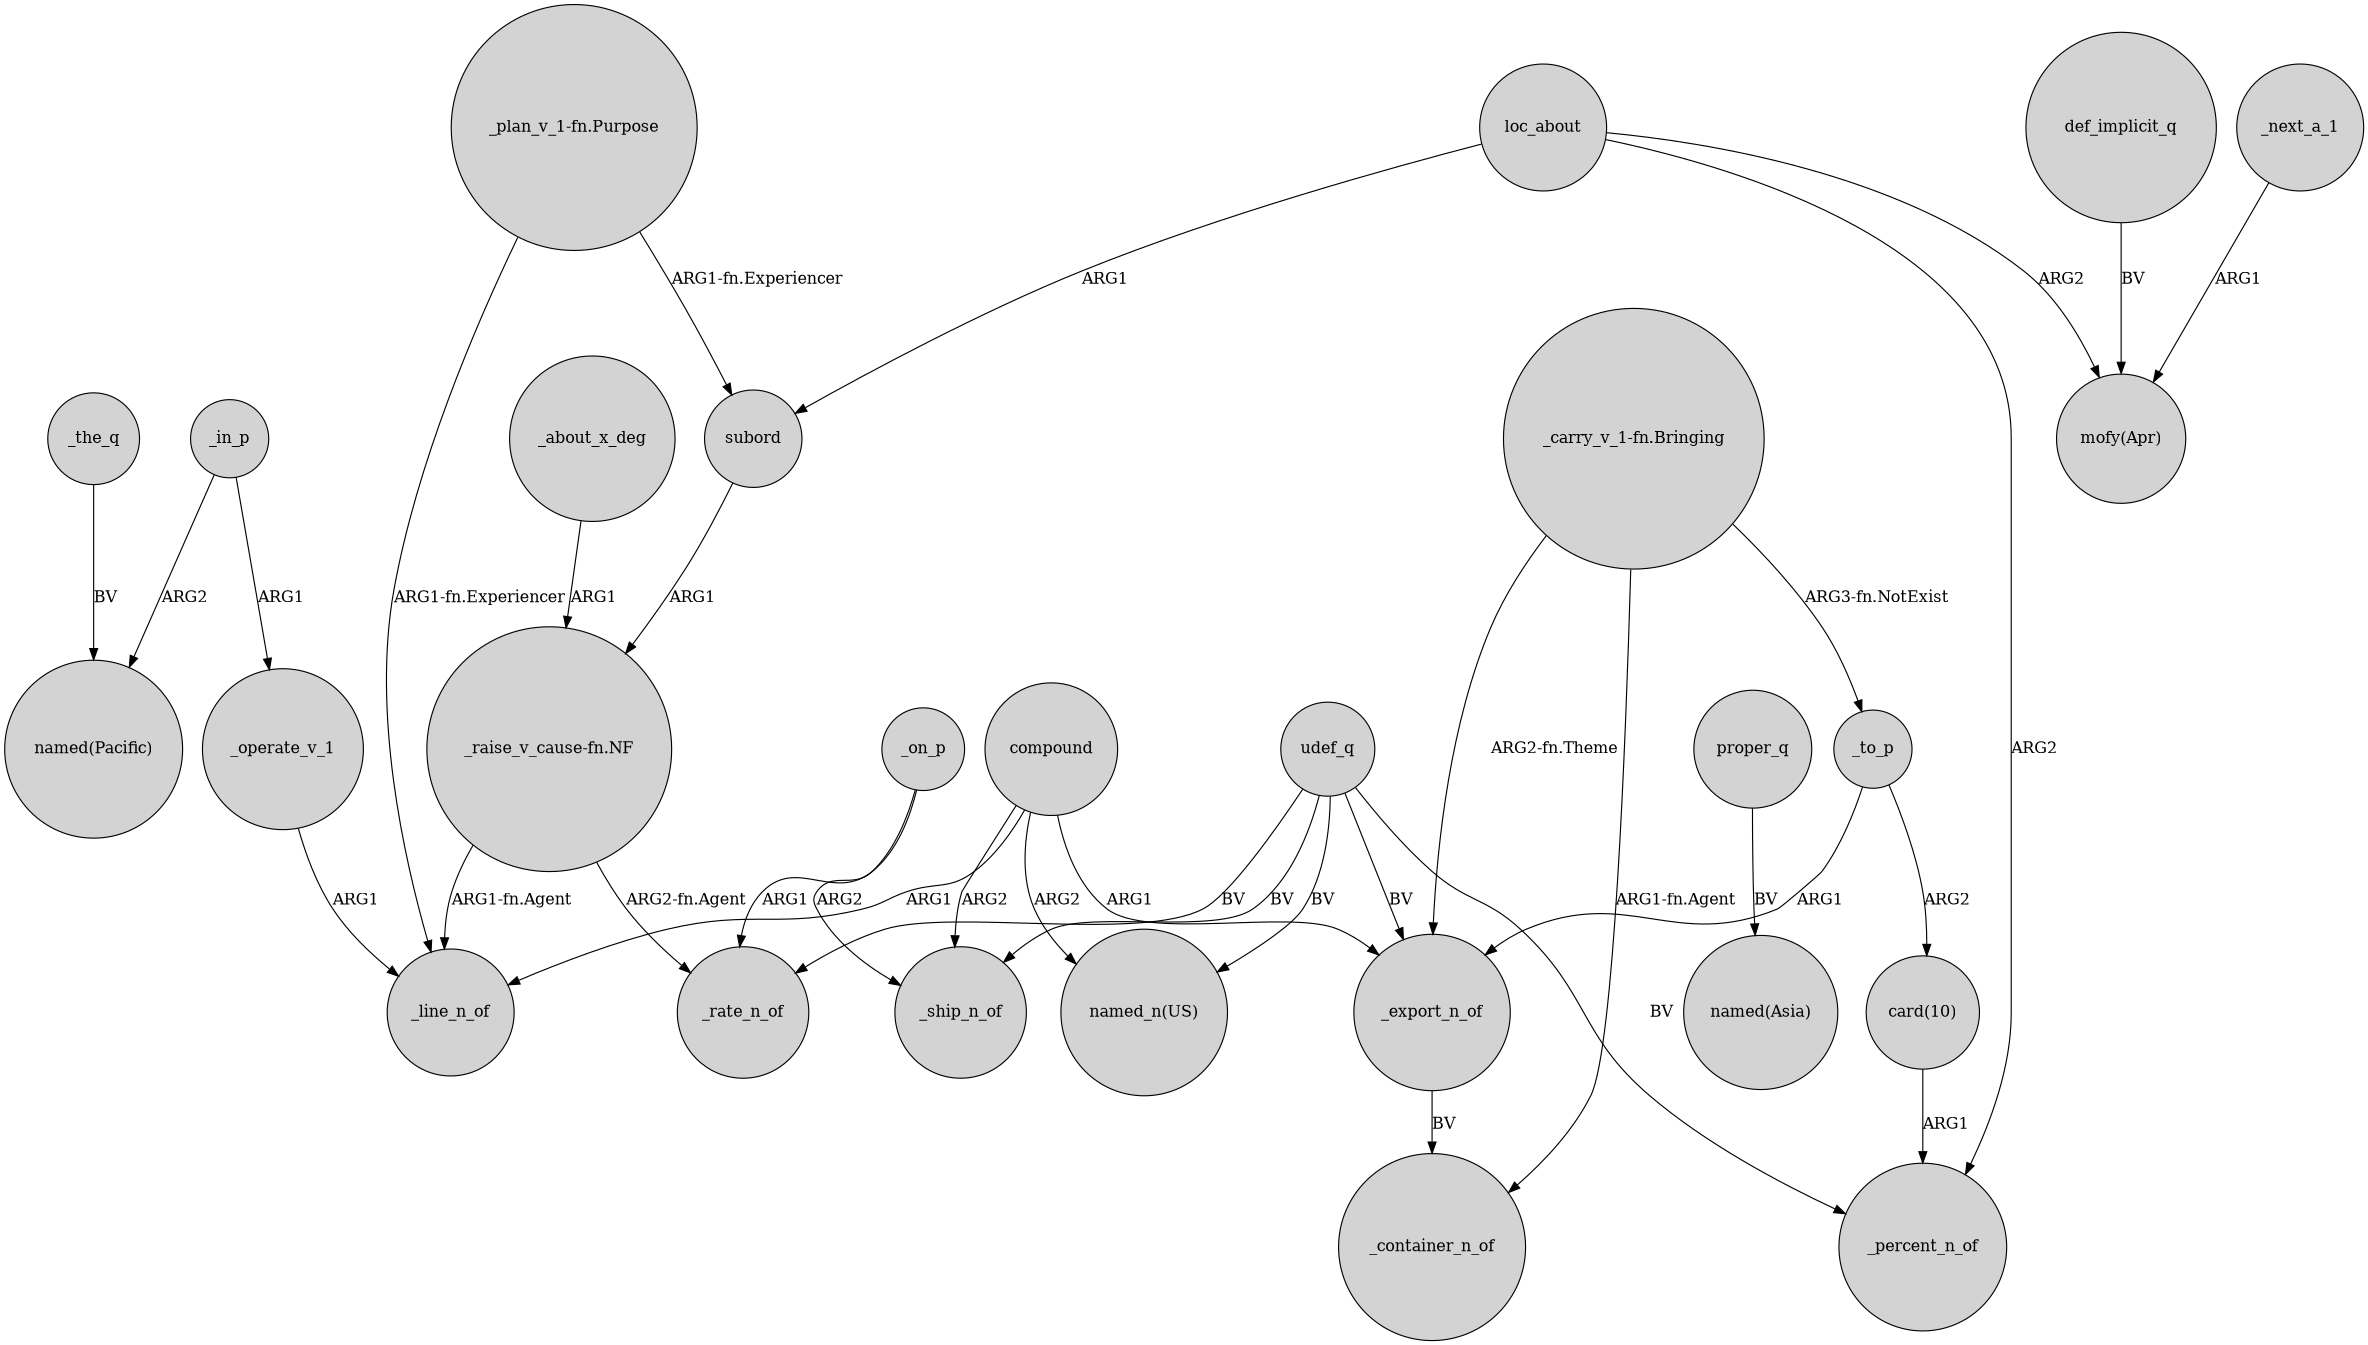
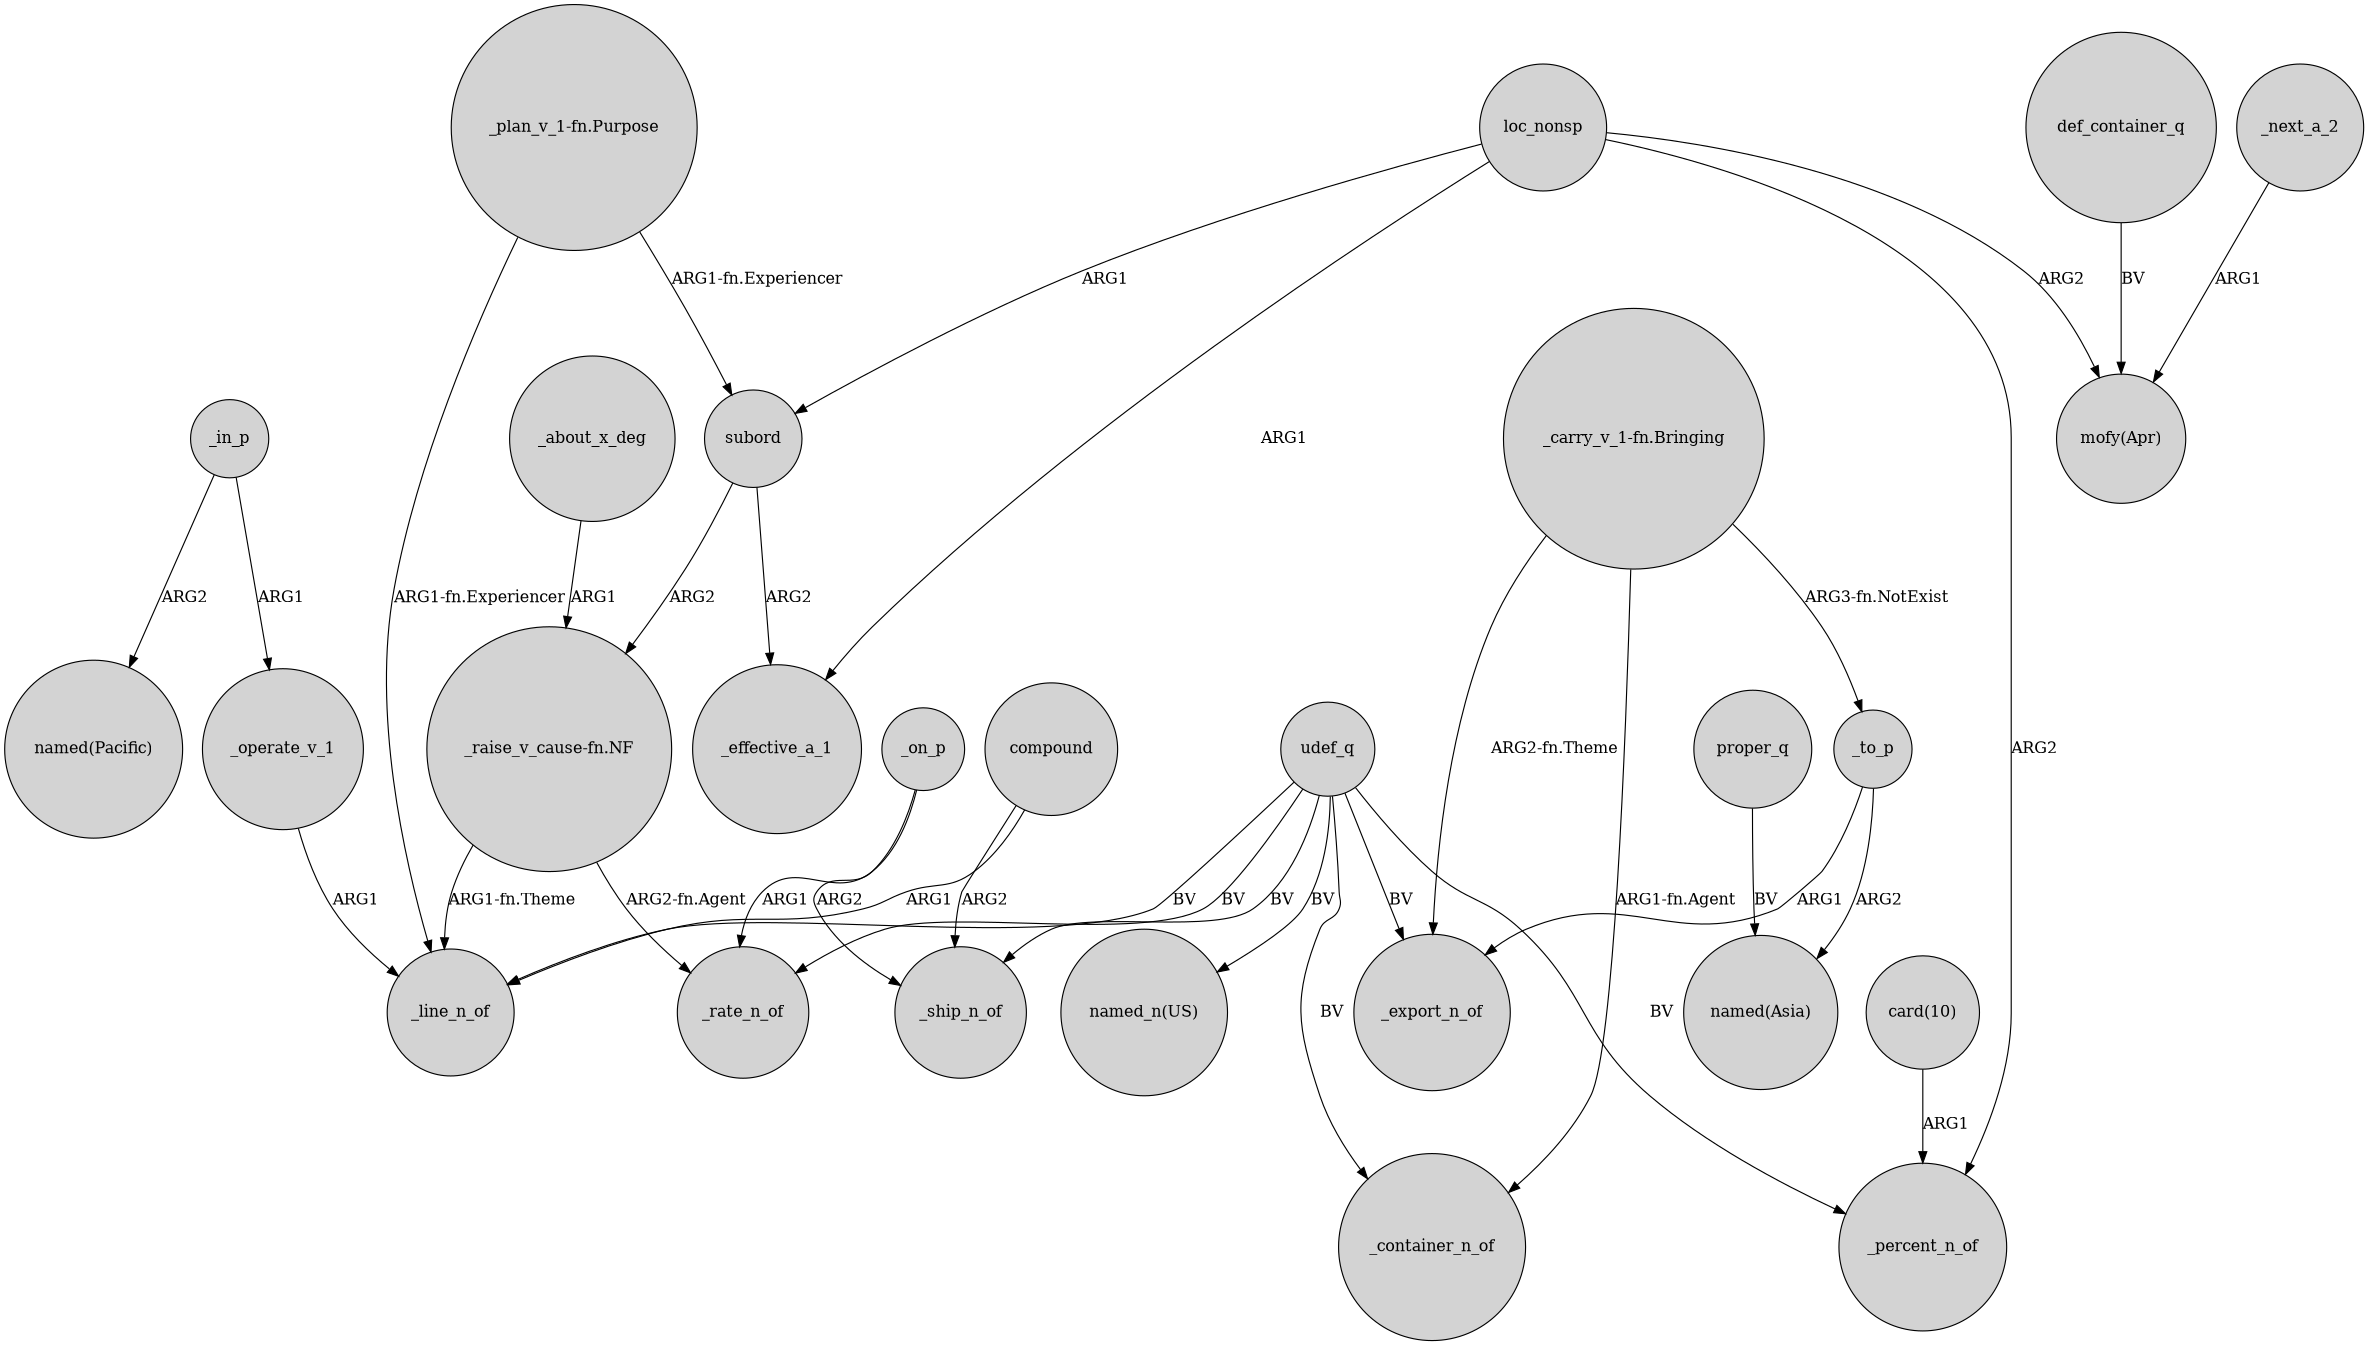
(1543, 128) -> (1543, 128)
(2121, 128) -> (2121, 128)
(2300, 128) -> (2300, 128)
(94, 439) -> none
(693, 598) -> (693, 598)
none -> (777, 749)
(1916, 863) -> (1862, 873)
(1028, 890) -> none
(512, 900) -> (512, 900)
(1243, 923) -> none
none -> (864, 925)
(1432, 1116) -> (1303, 984)
